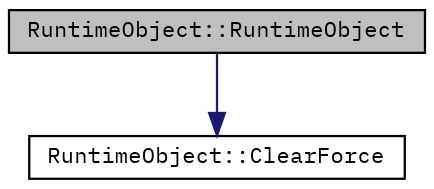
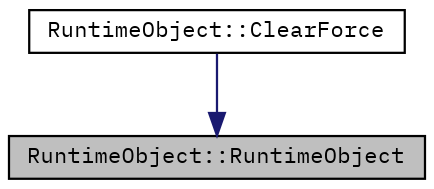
(217, 83) -> (217, 83)
